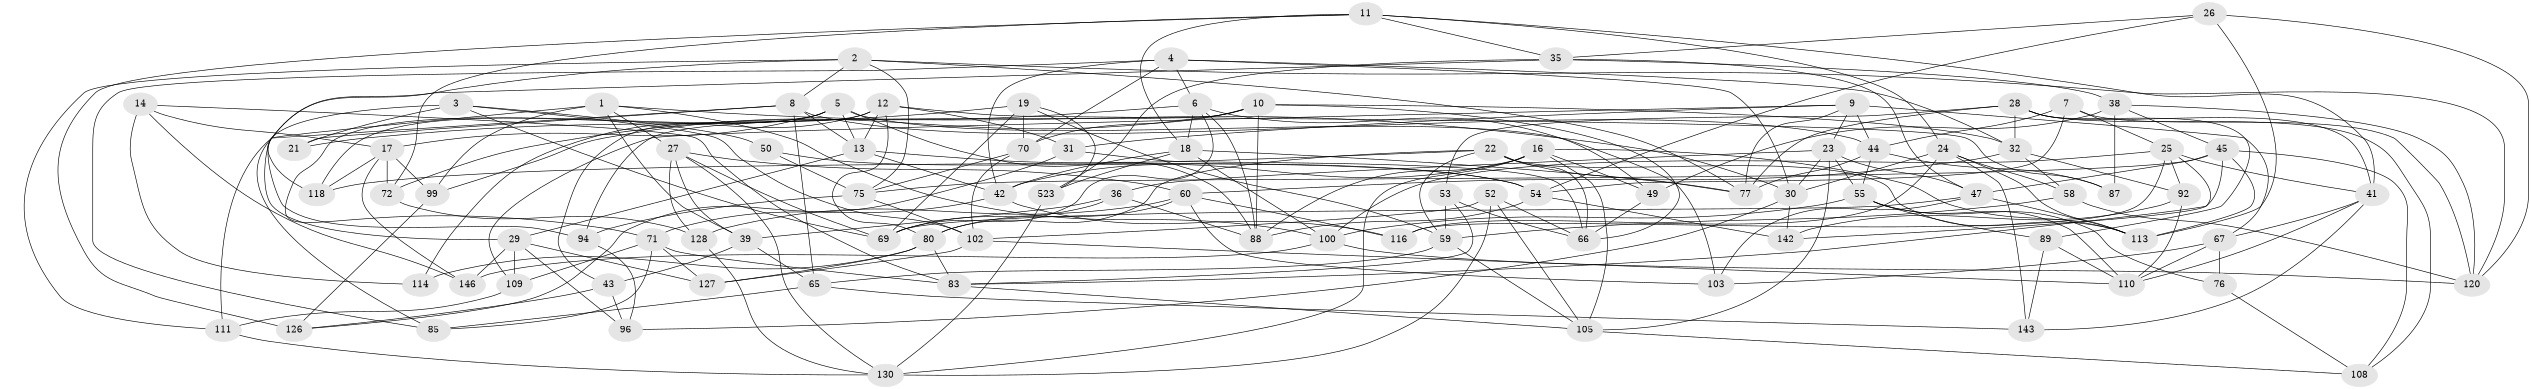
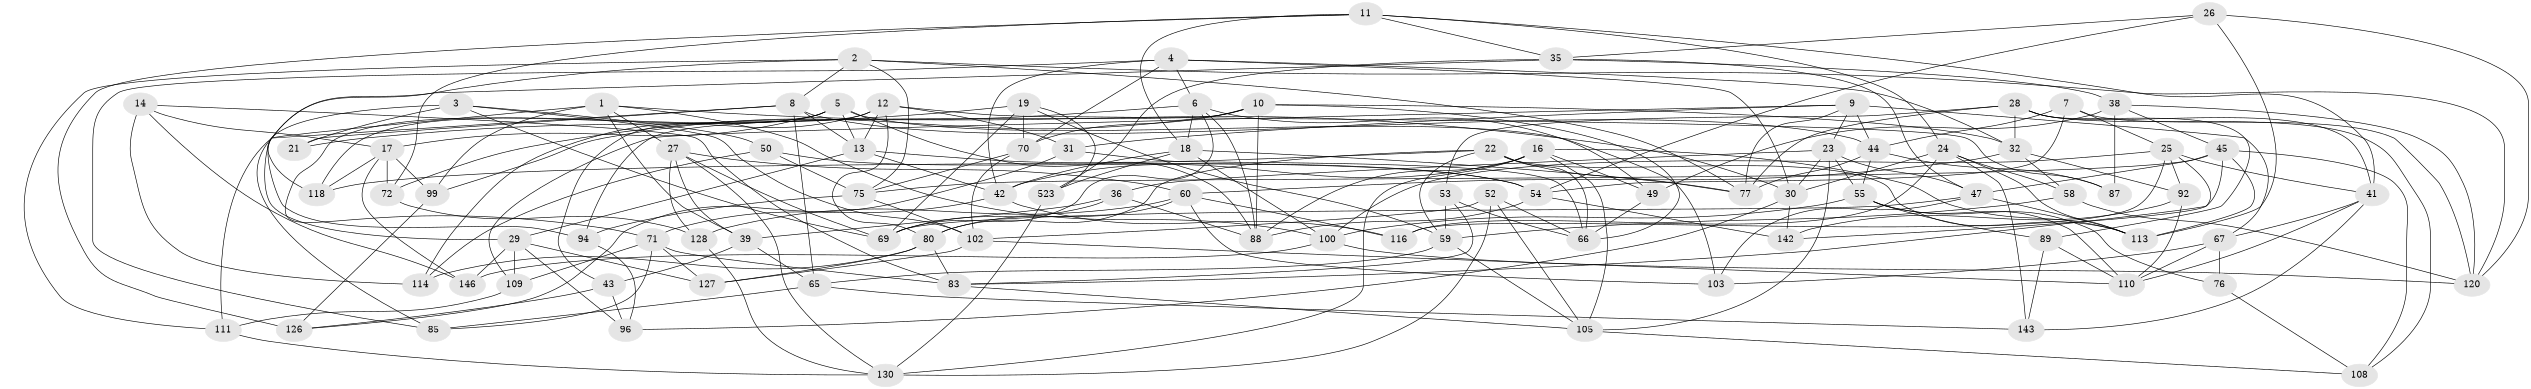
none -> (581, 192)
